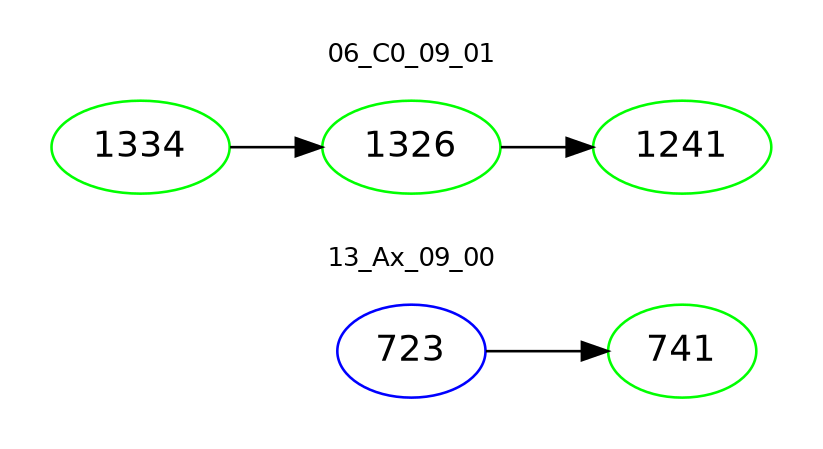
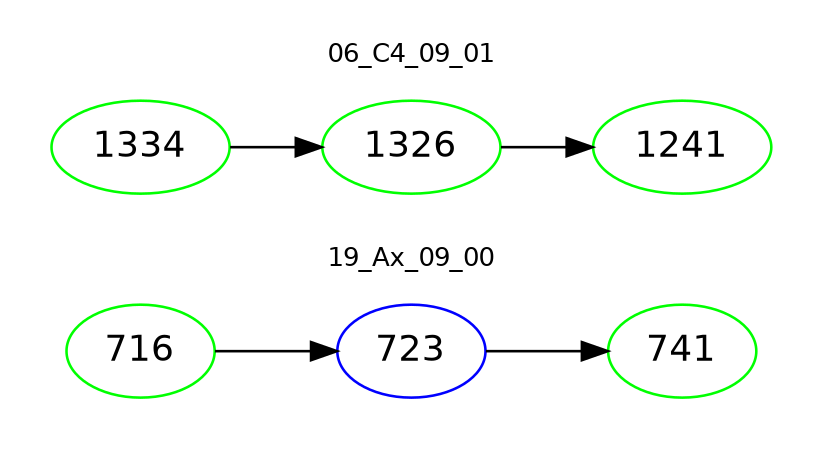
(411, 56) -> (411, 56)
(411, 259) -> (411, 259)
none -> (141, 351)
